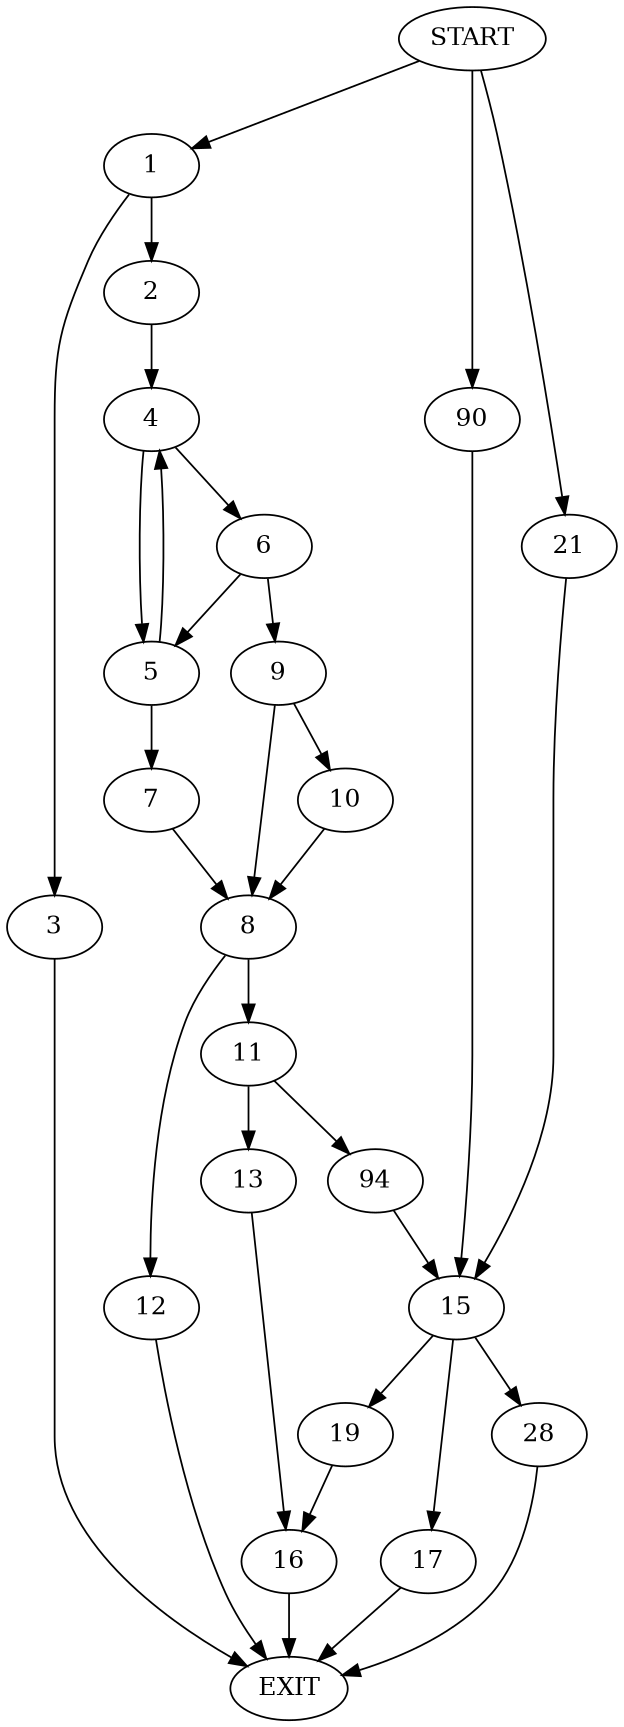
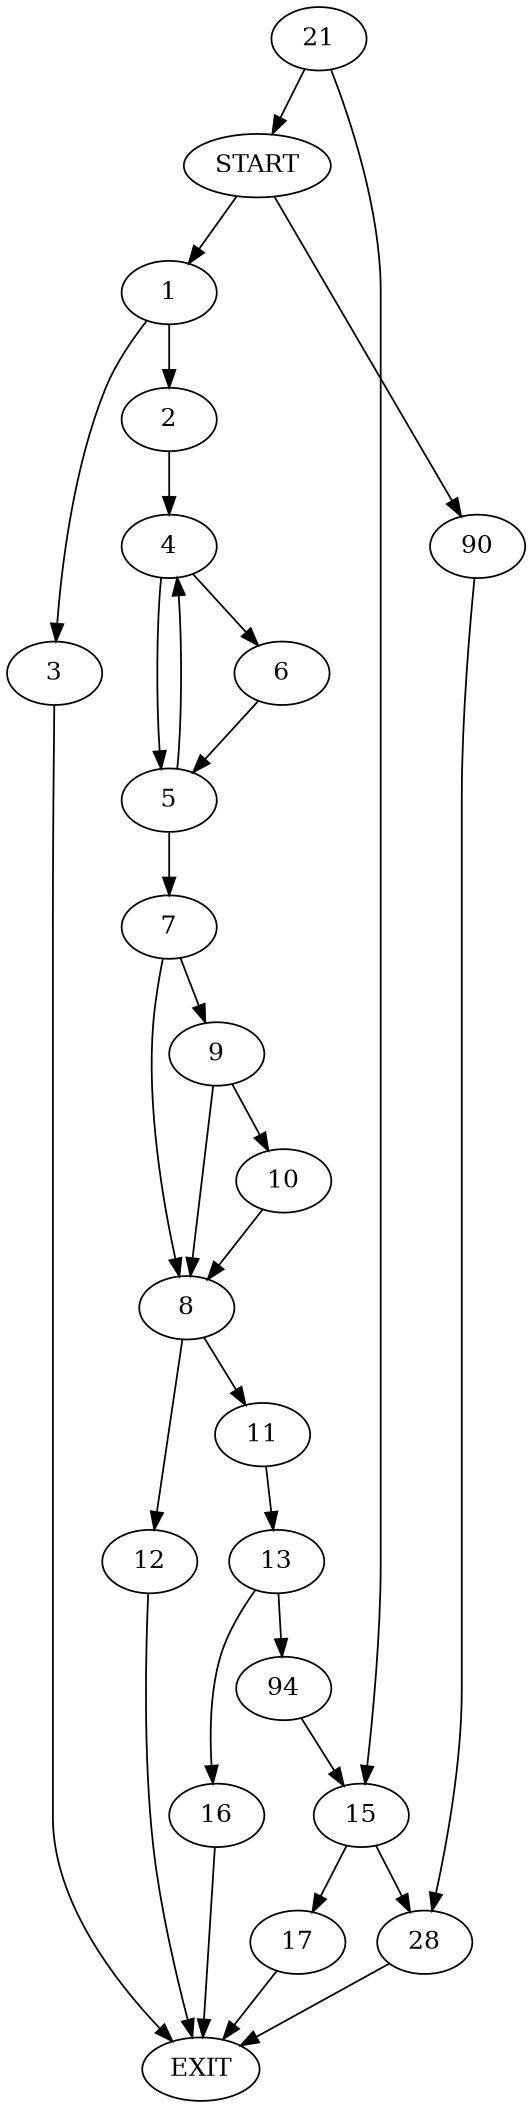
(527, 283) -> (293, 93)
(270, 601) -> (190, 982)
(472, 855) -> (462, 1236)
(305, 1111) -> (280, 1616)
(345, 1435) -> none
